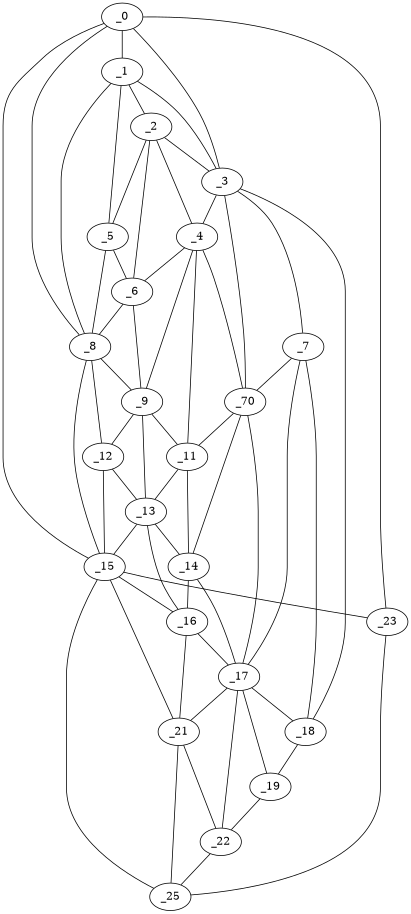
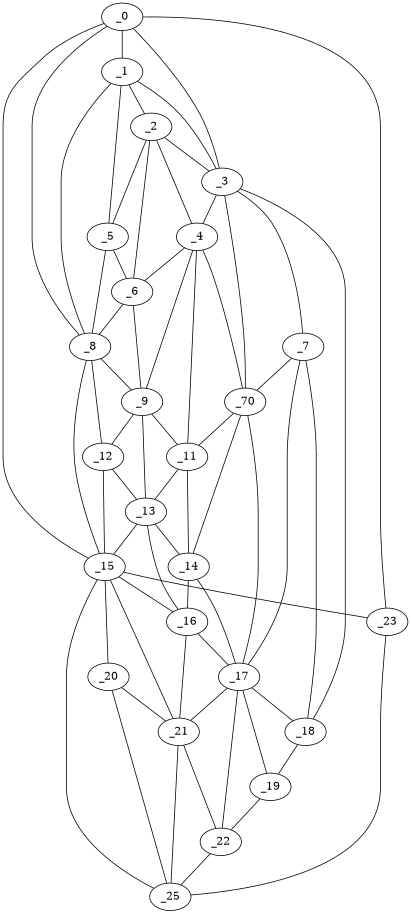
none -> (108, 677)
